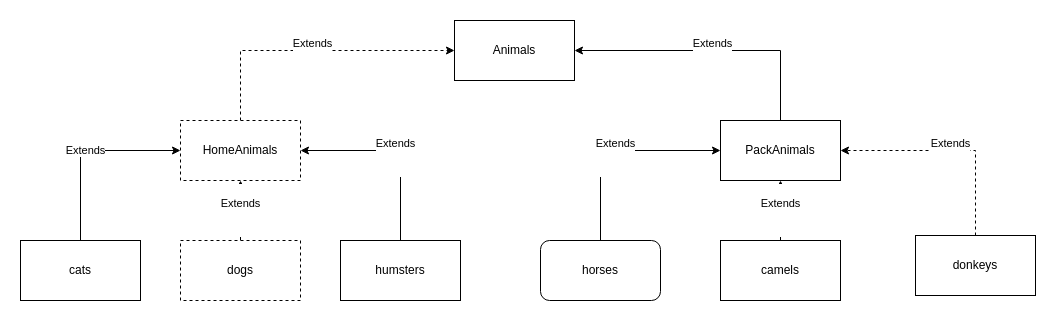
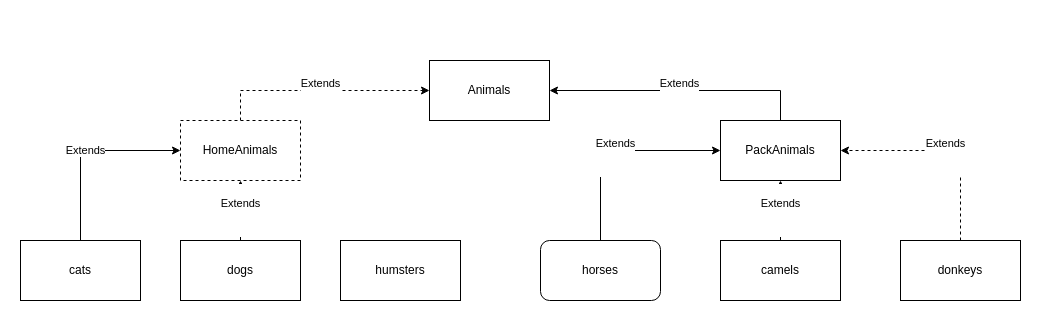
(515, 51) -> (490, 91)
(342, 151) -> none
(976, 266) -> (961, 271)
(241, 271) -> (241, 271)
